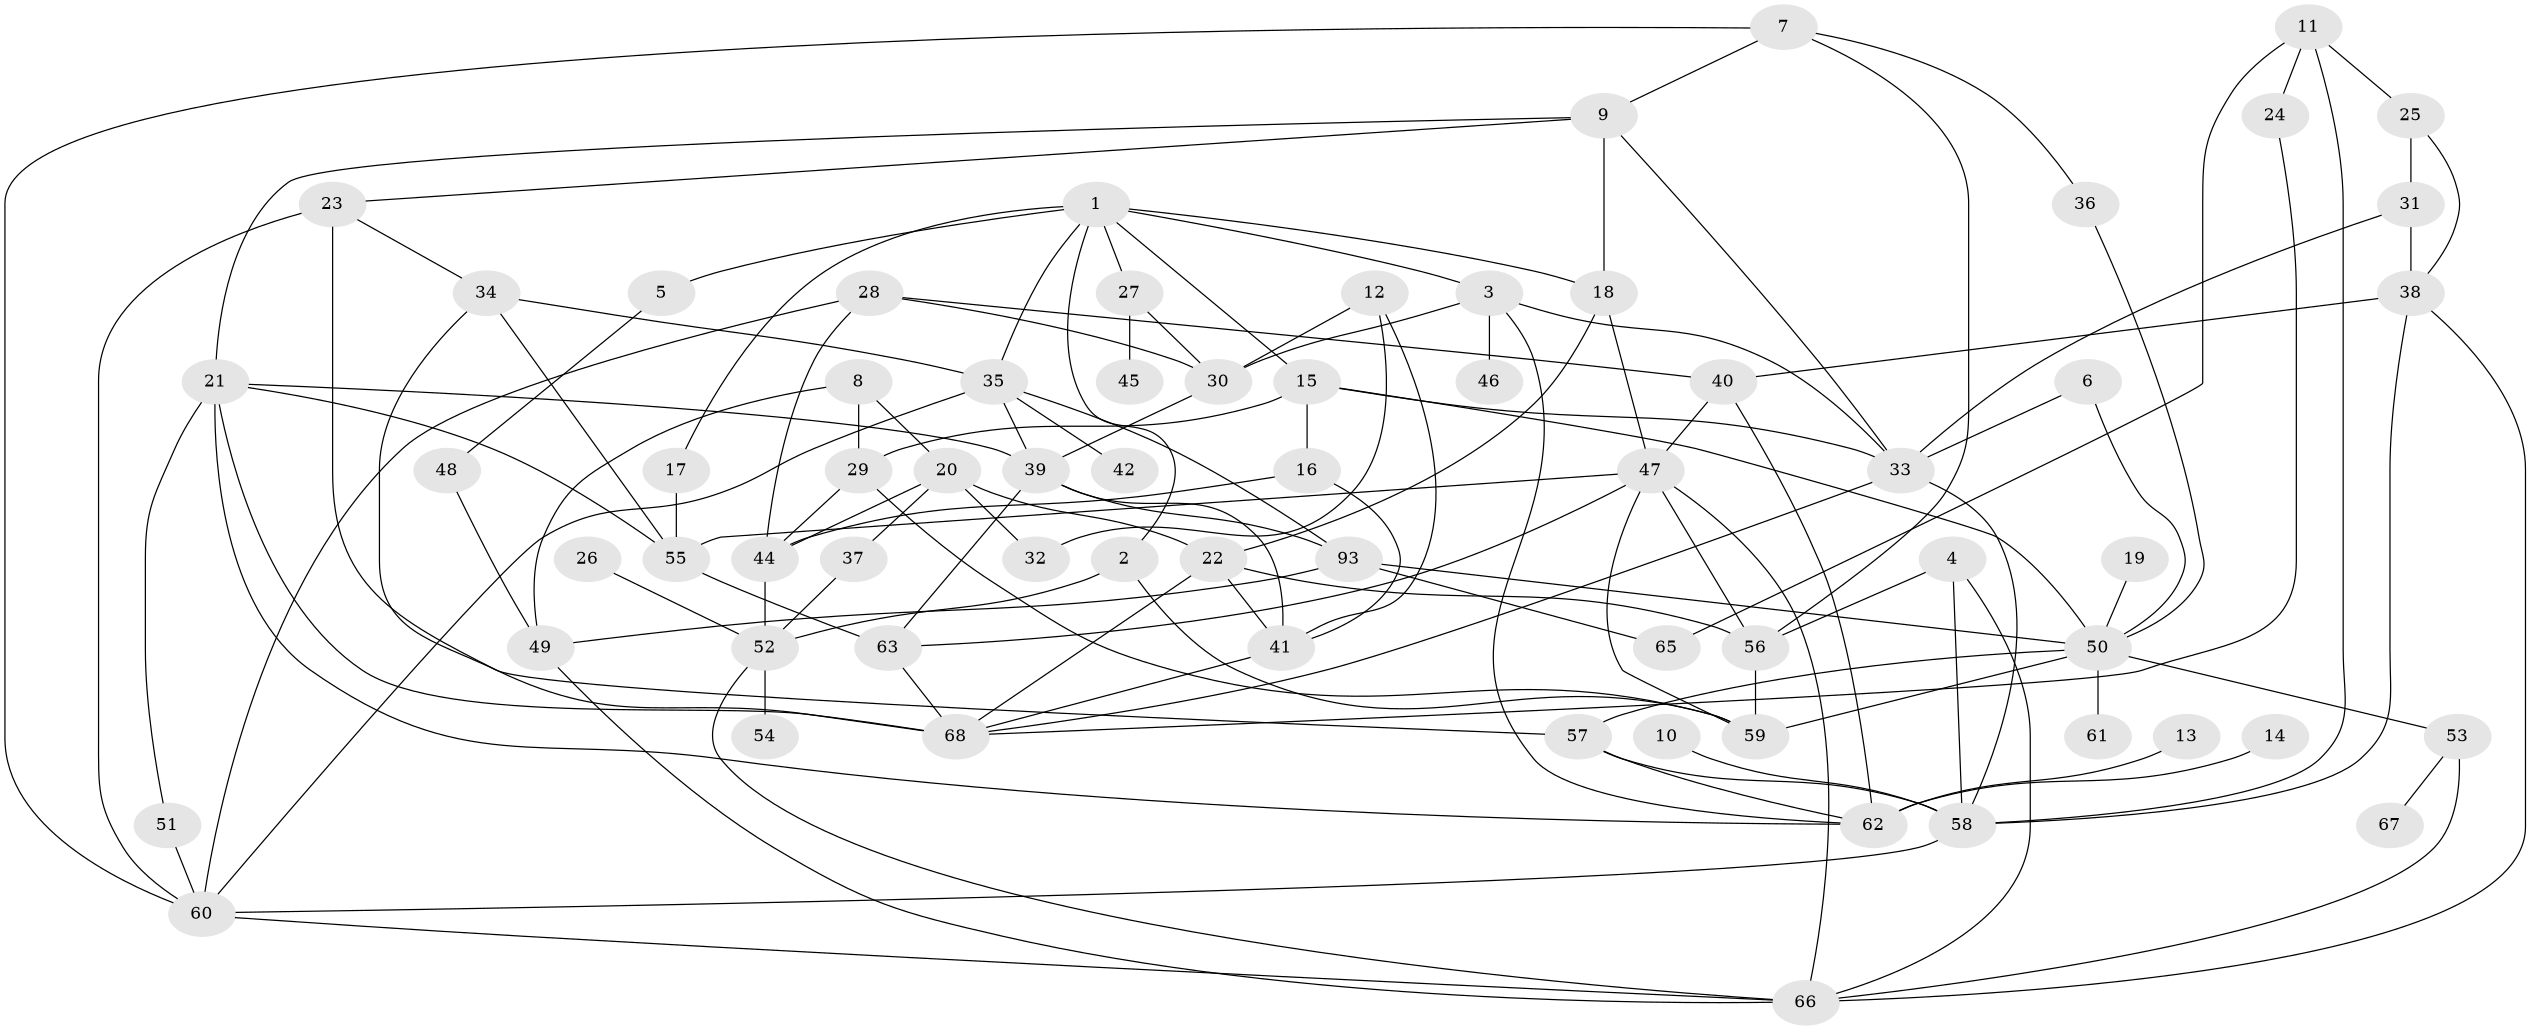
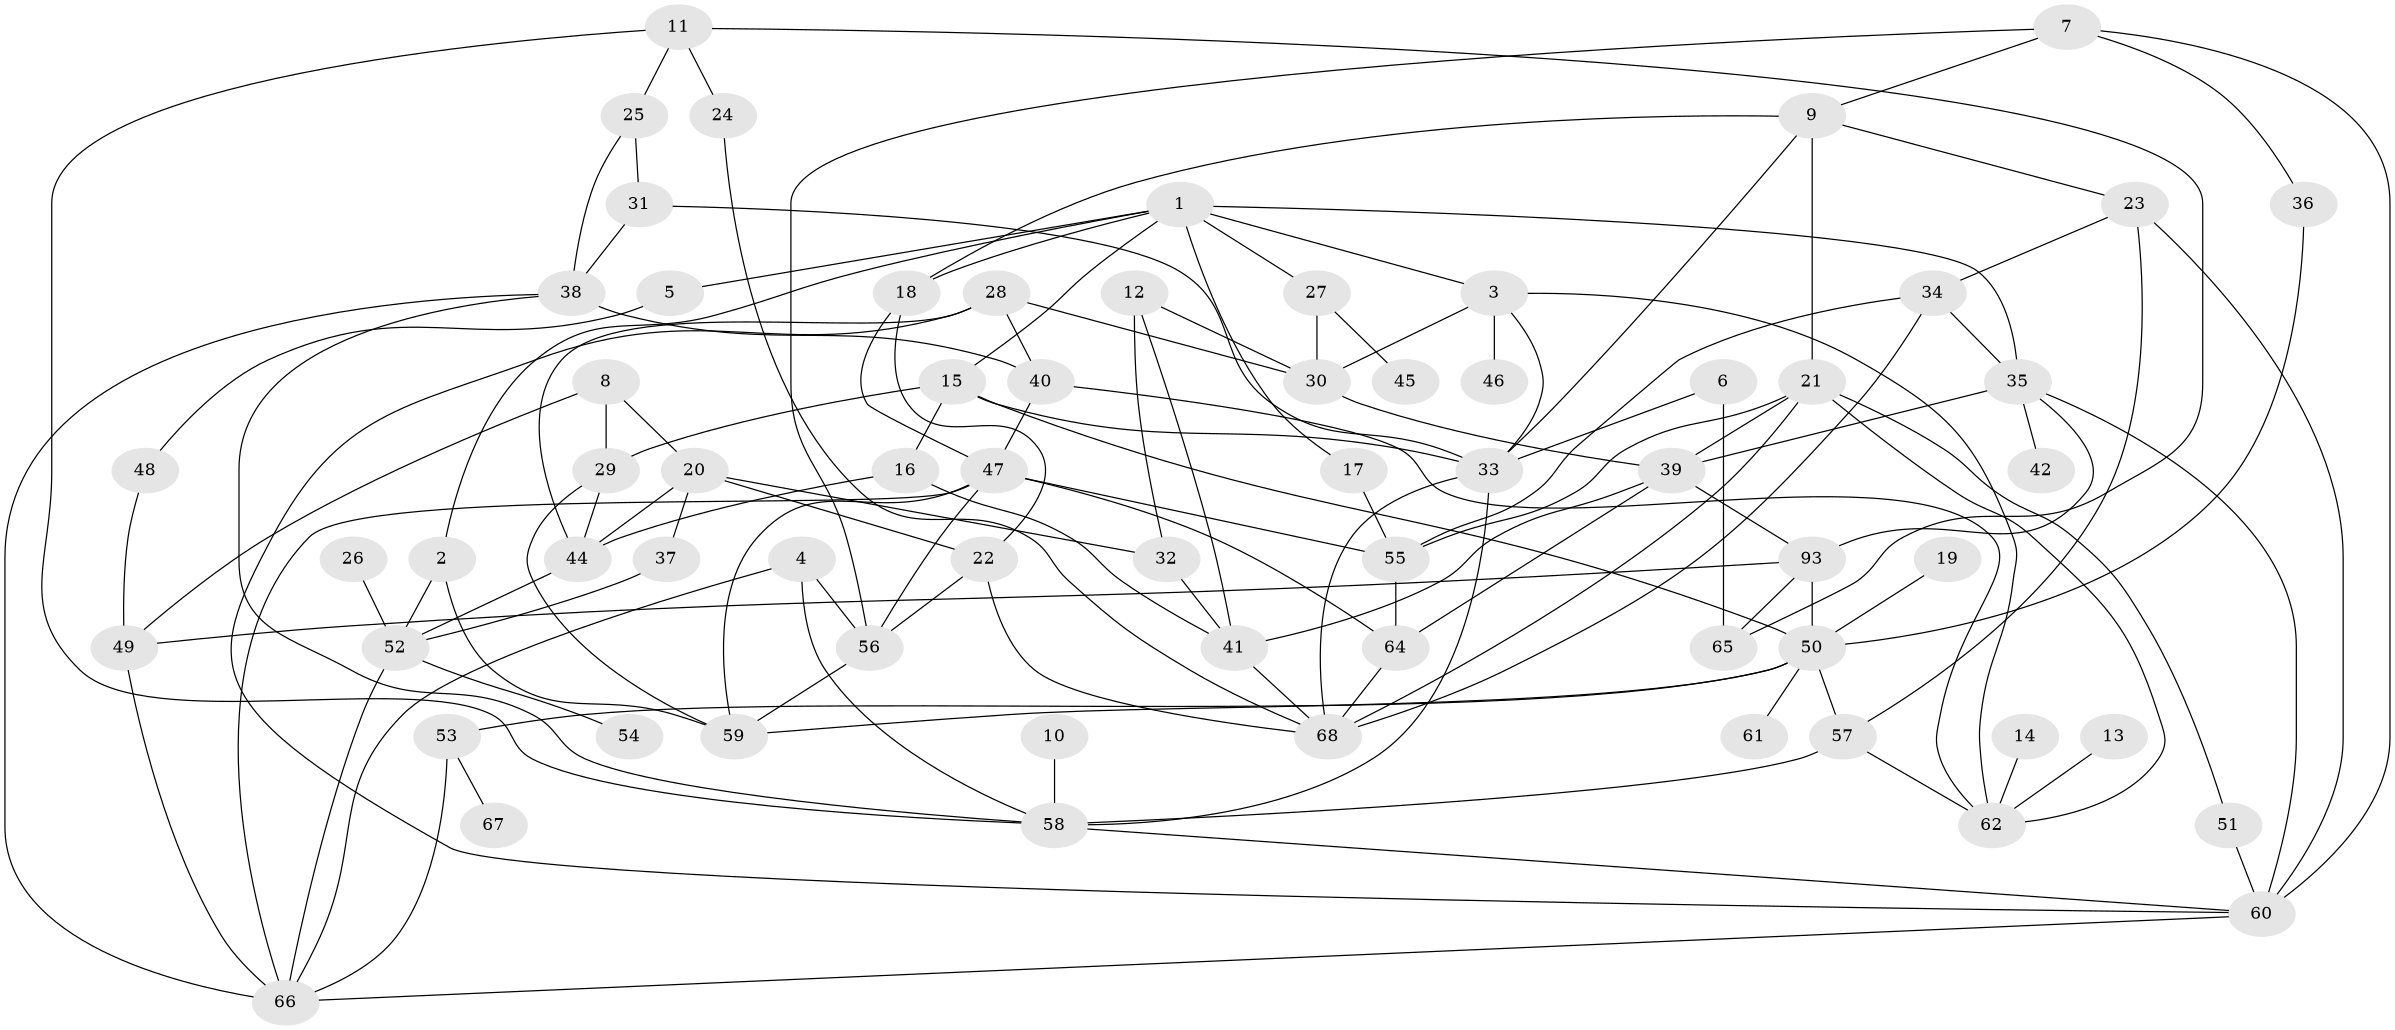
(2170, 522) -> (1723, 515)
(1247, 604) -> (1201, 604)
(888, 648) -> (1396, 648)
